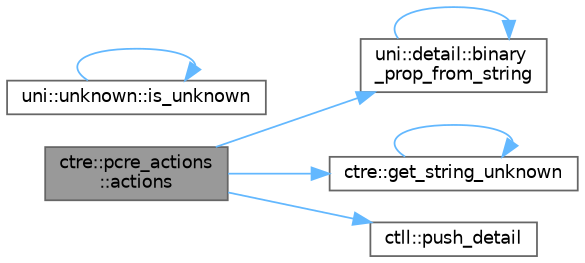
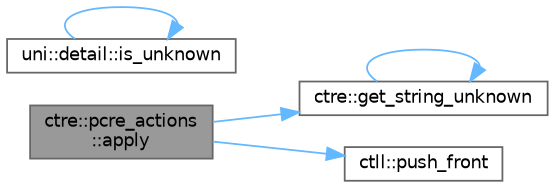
(454, 66) -> none
(136, 97) -> (121, 56)
(136, 174) -> (121, 132)
(454, 239) -> (424, 164)
